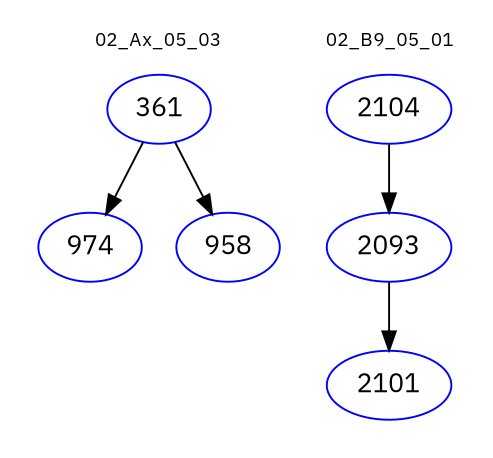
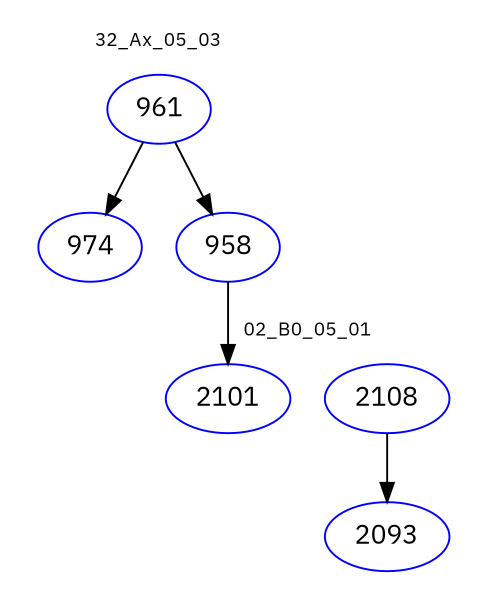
(159, 41) -> (159, 41)
(390, 41) -> (308, 331)
(159, 109) -> (159, 109)
(389, 109) -> (387, 399)
(389, 307) -> (228, 324)
